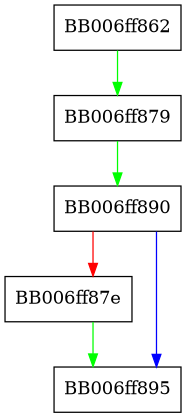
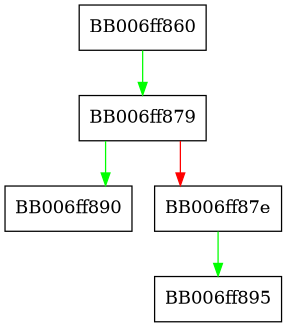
(118, 28) -> (143, 28)
(93, 247) -> (180, 157)
(156, 293) -> none
